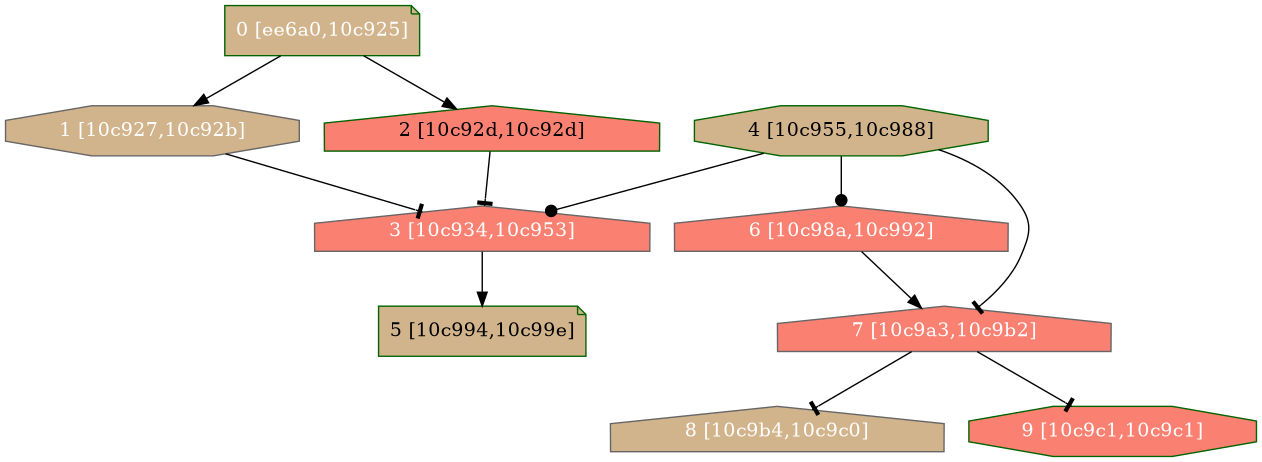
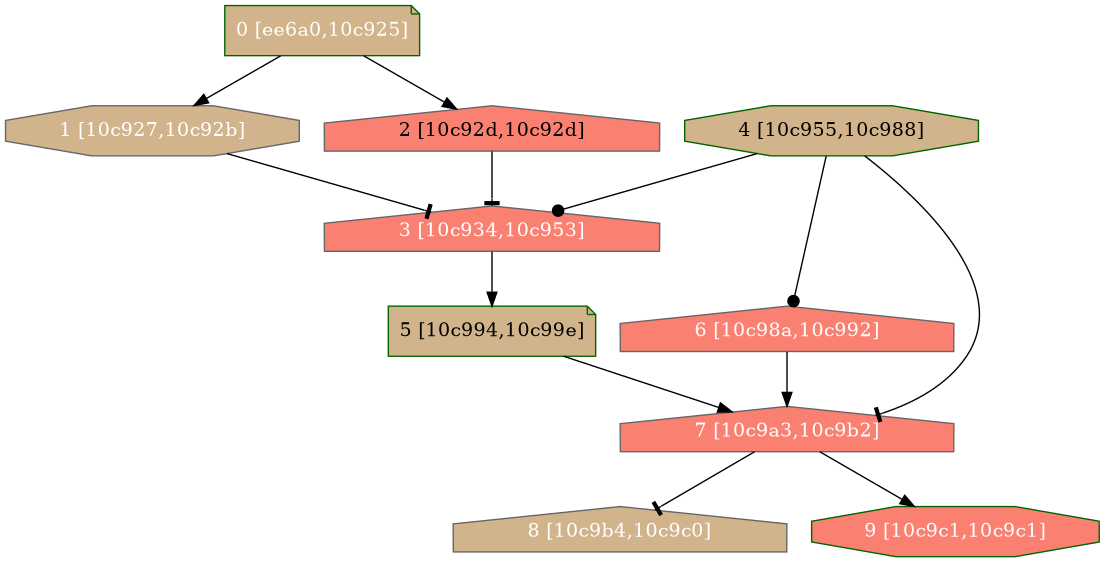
(492, 131) -> (492, 131)
(1021, 377) -> (861, 476)
none -> (641, 382)
